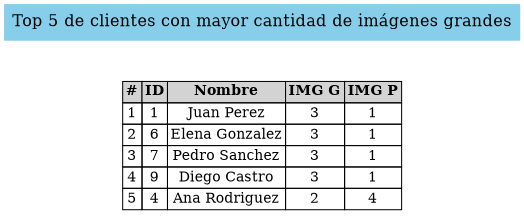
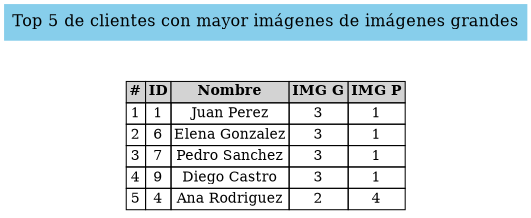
(262, 22) -> (266, 22)
